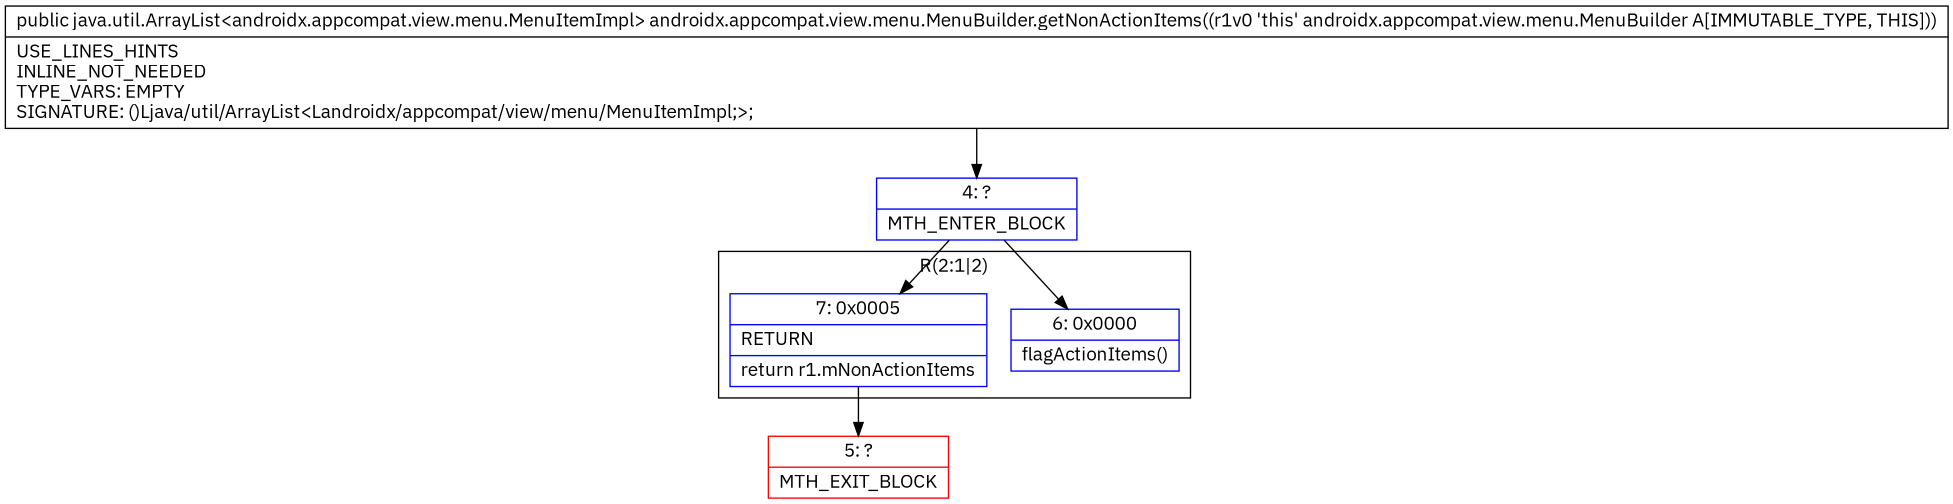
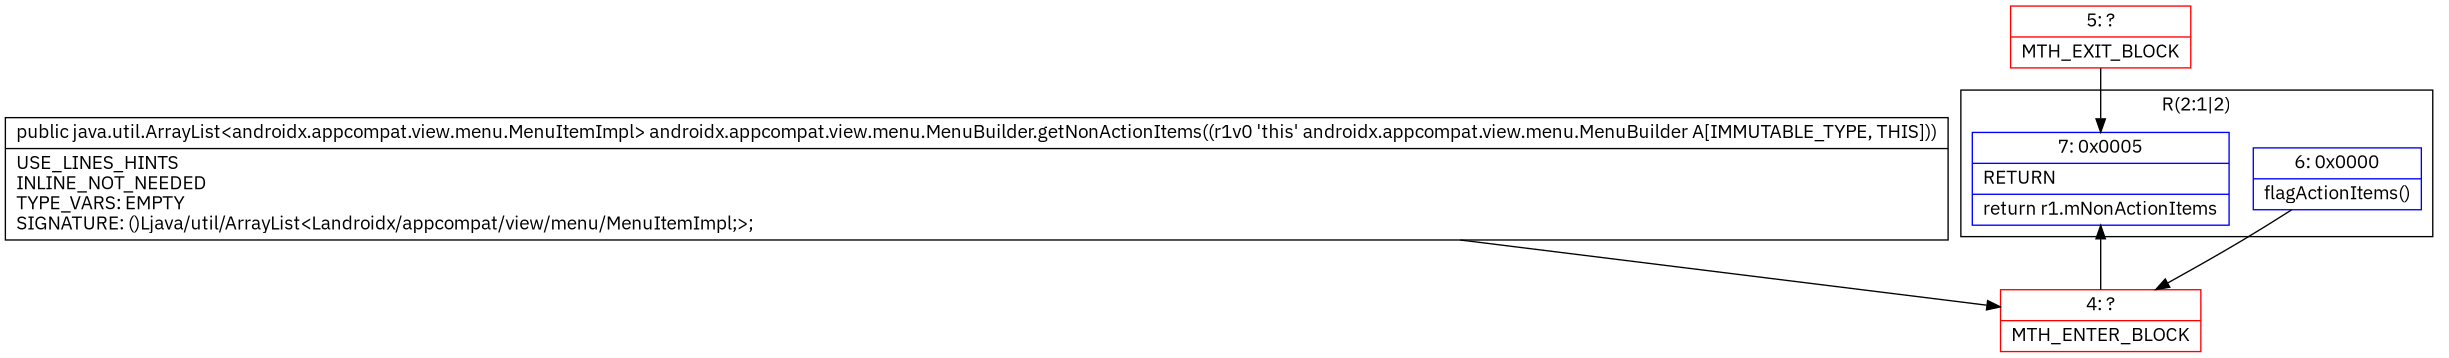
(977, 209) -> (2101, 321)
(1031, 270) -> (2230, 247)
(858, 406) -> (2101, 98)
